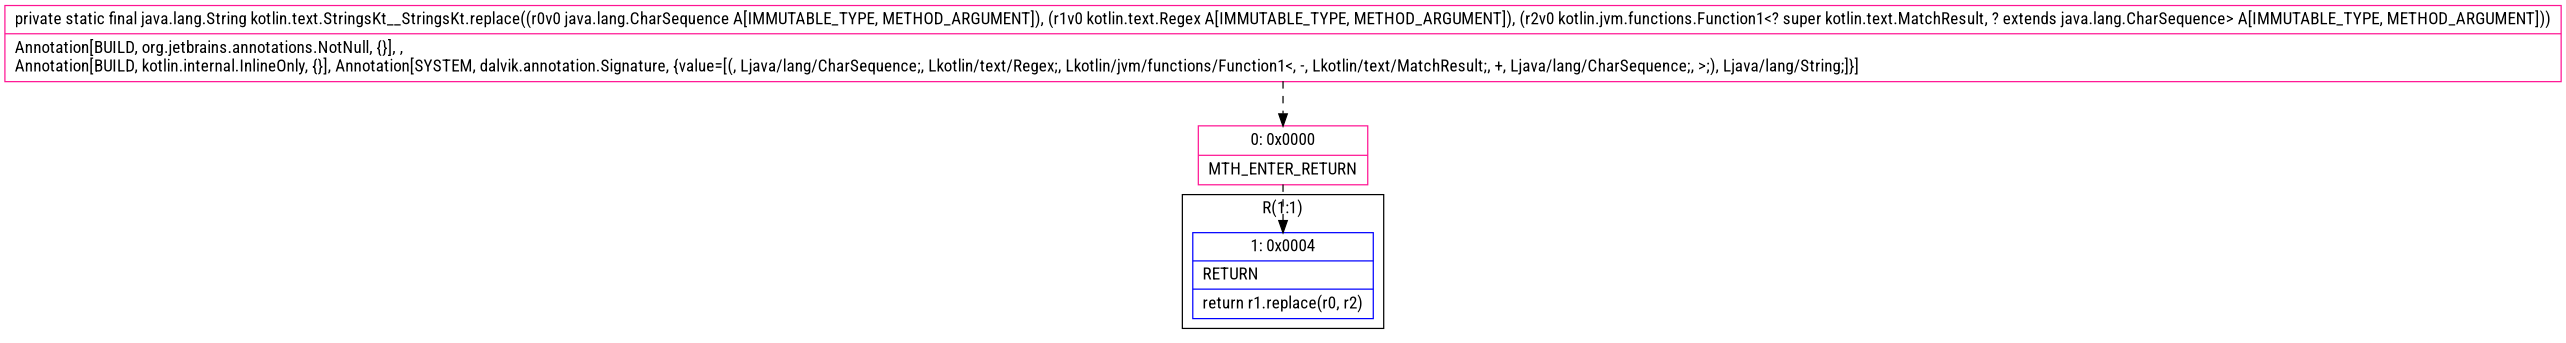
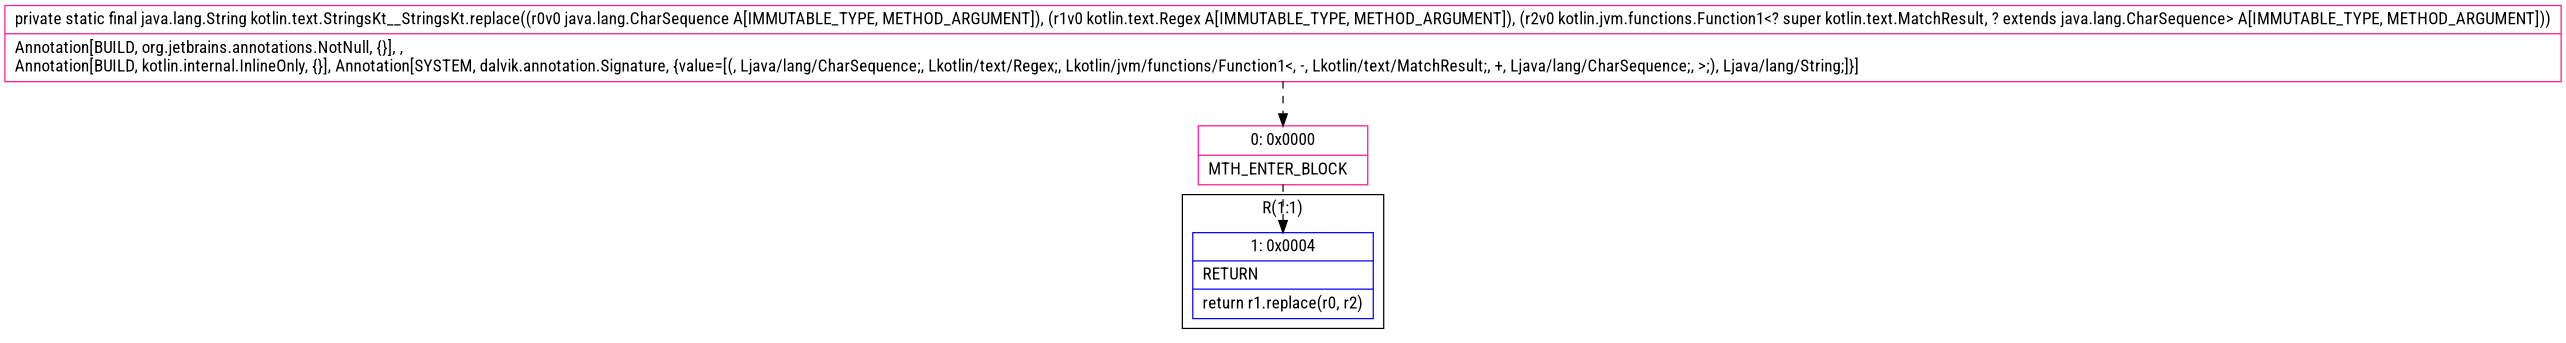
(1283, 169) -> (1278, 169)
